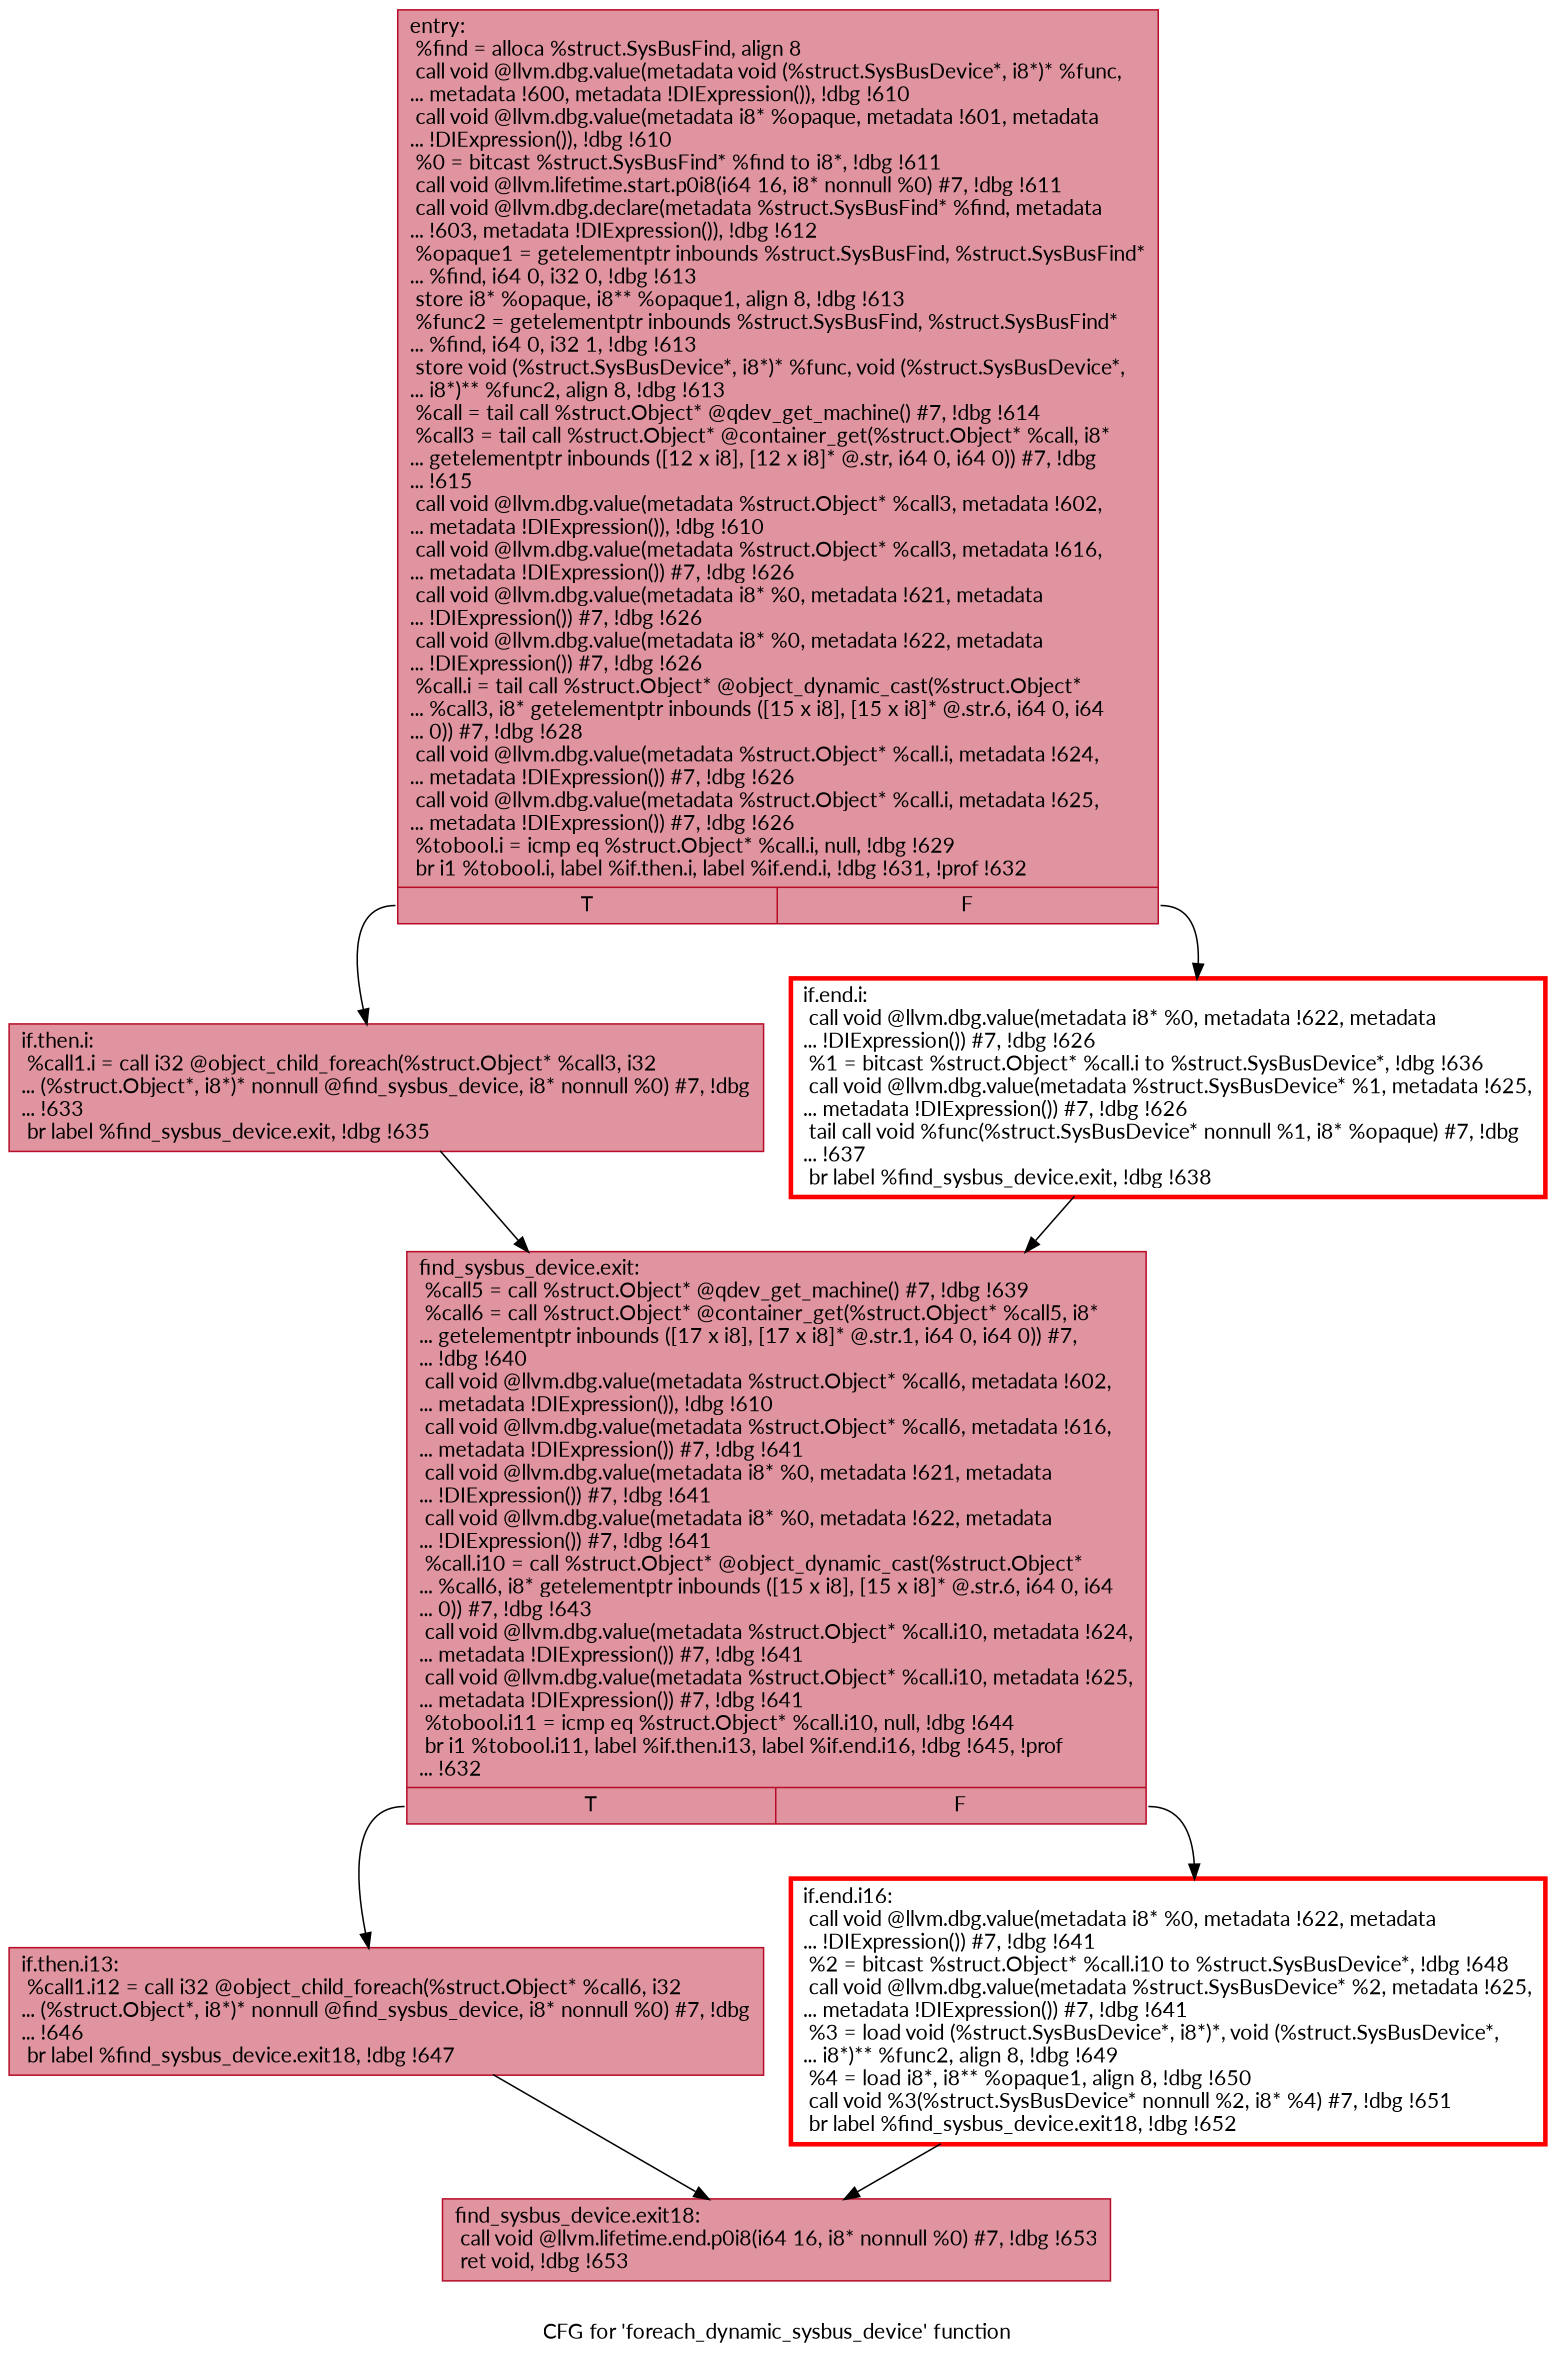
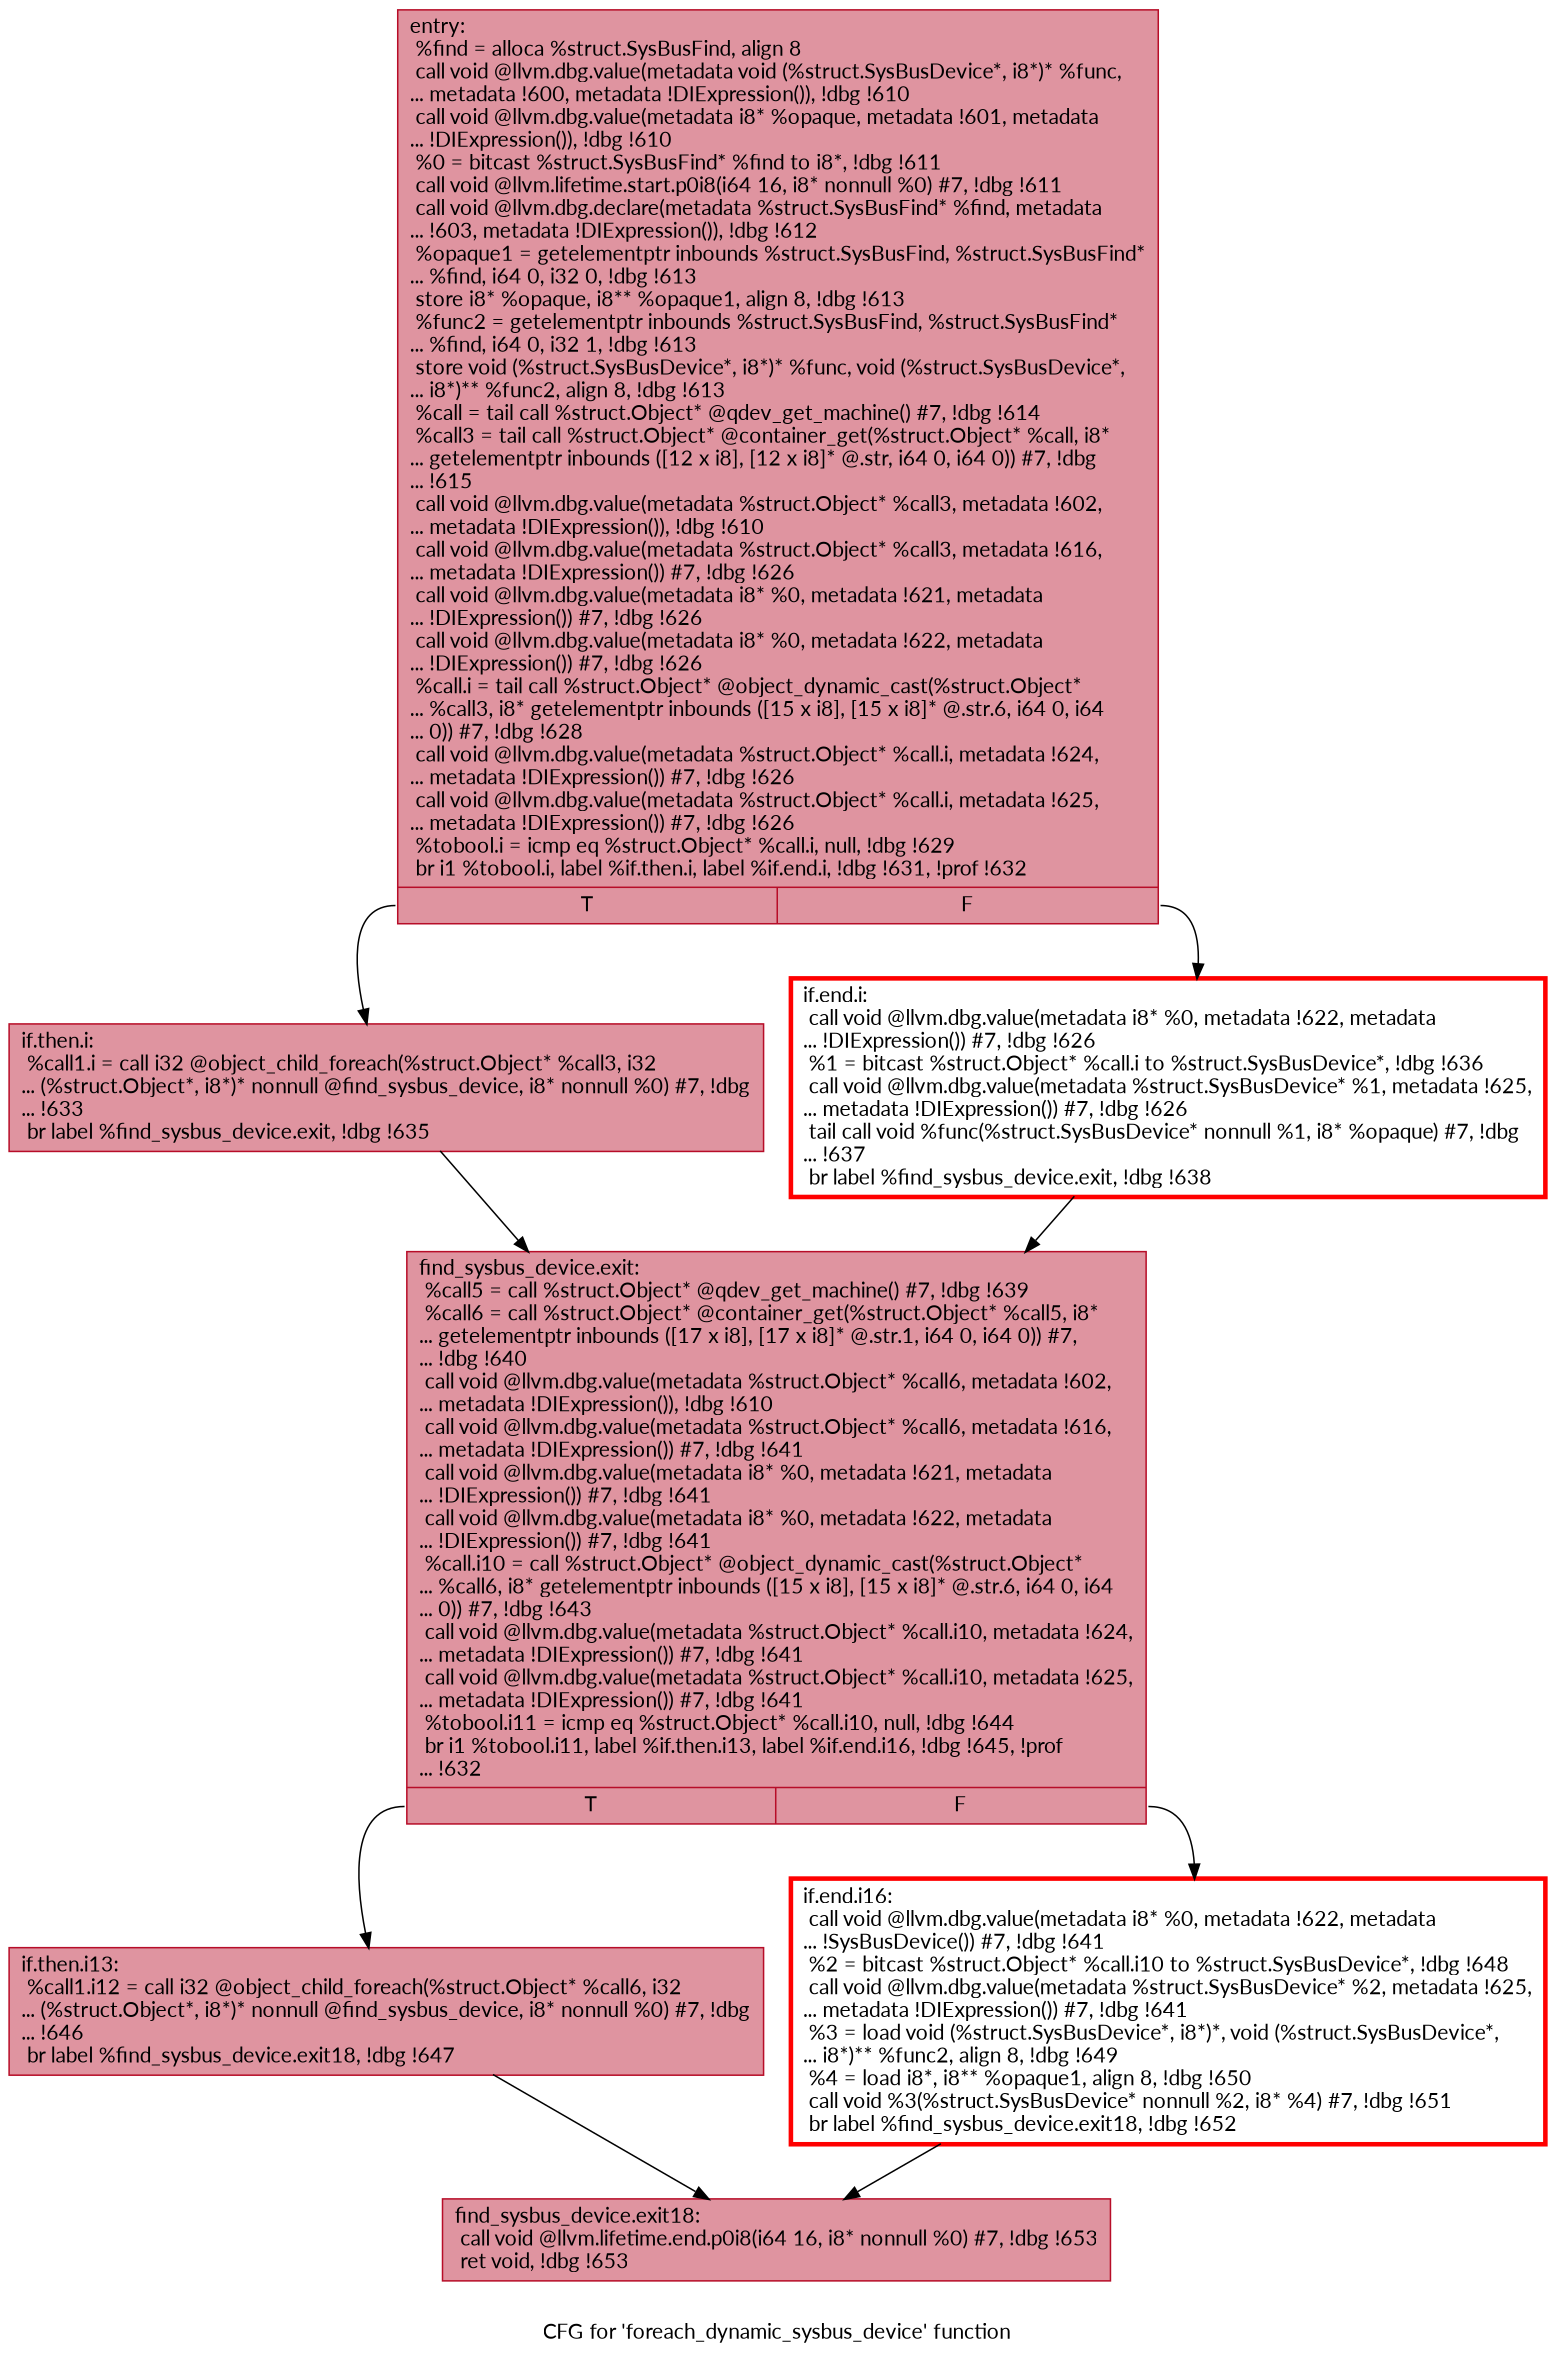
(950, 1942) -> (954, 1942)
